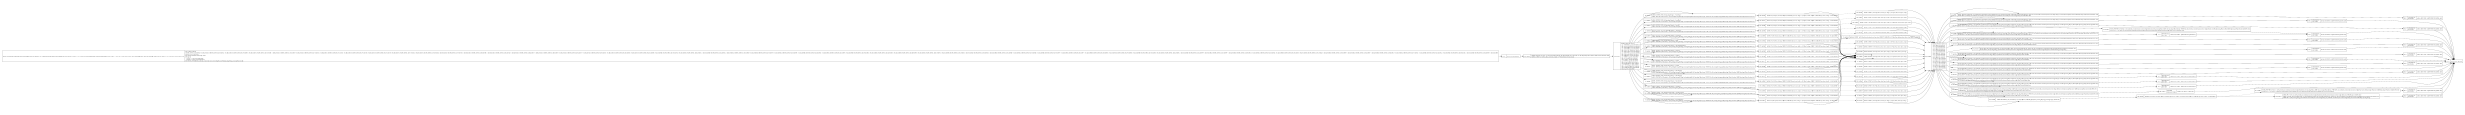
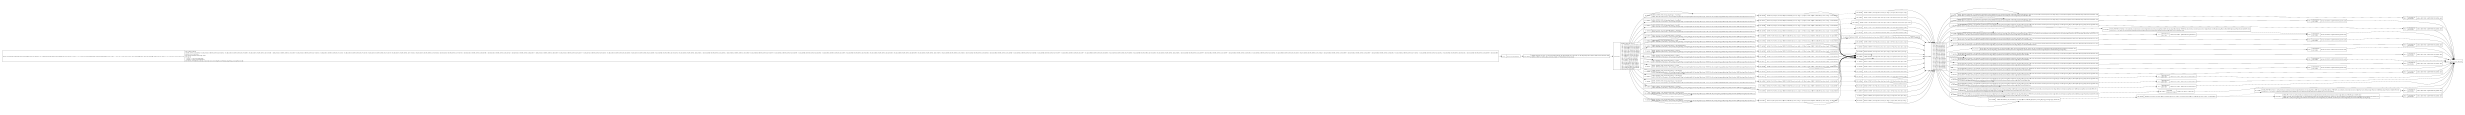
(1799, 96) -> none
